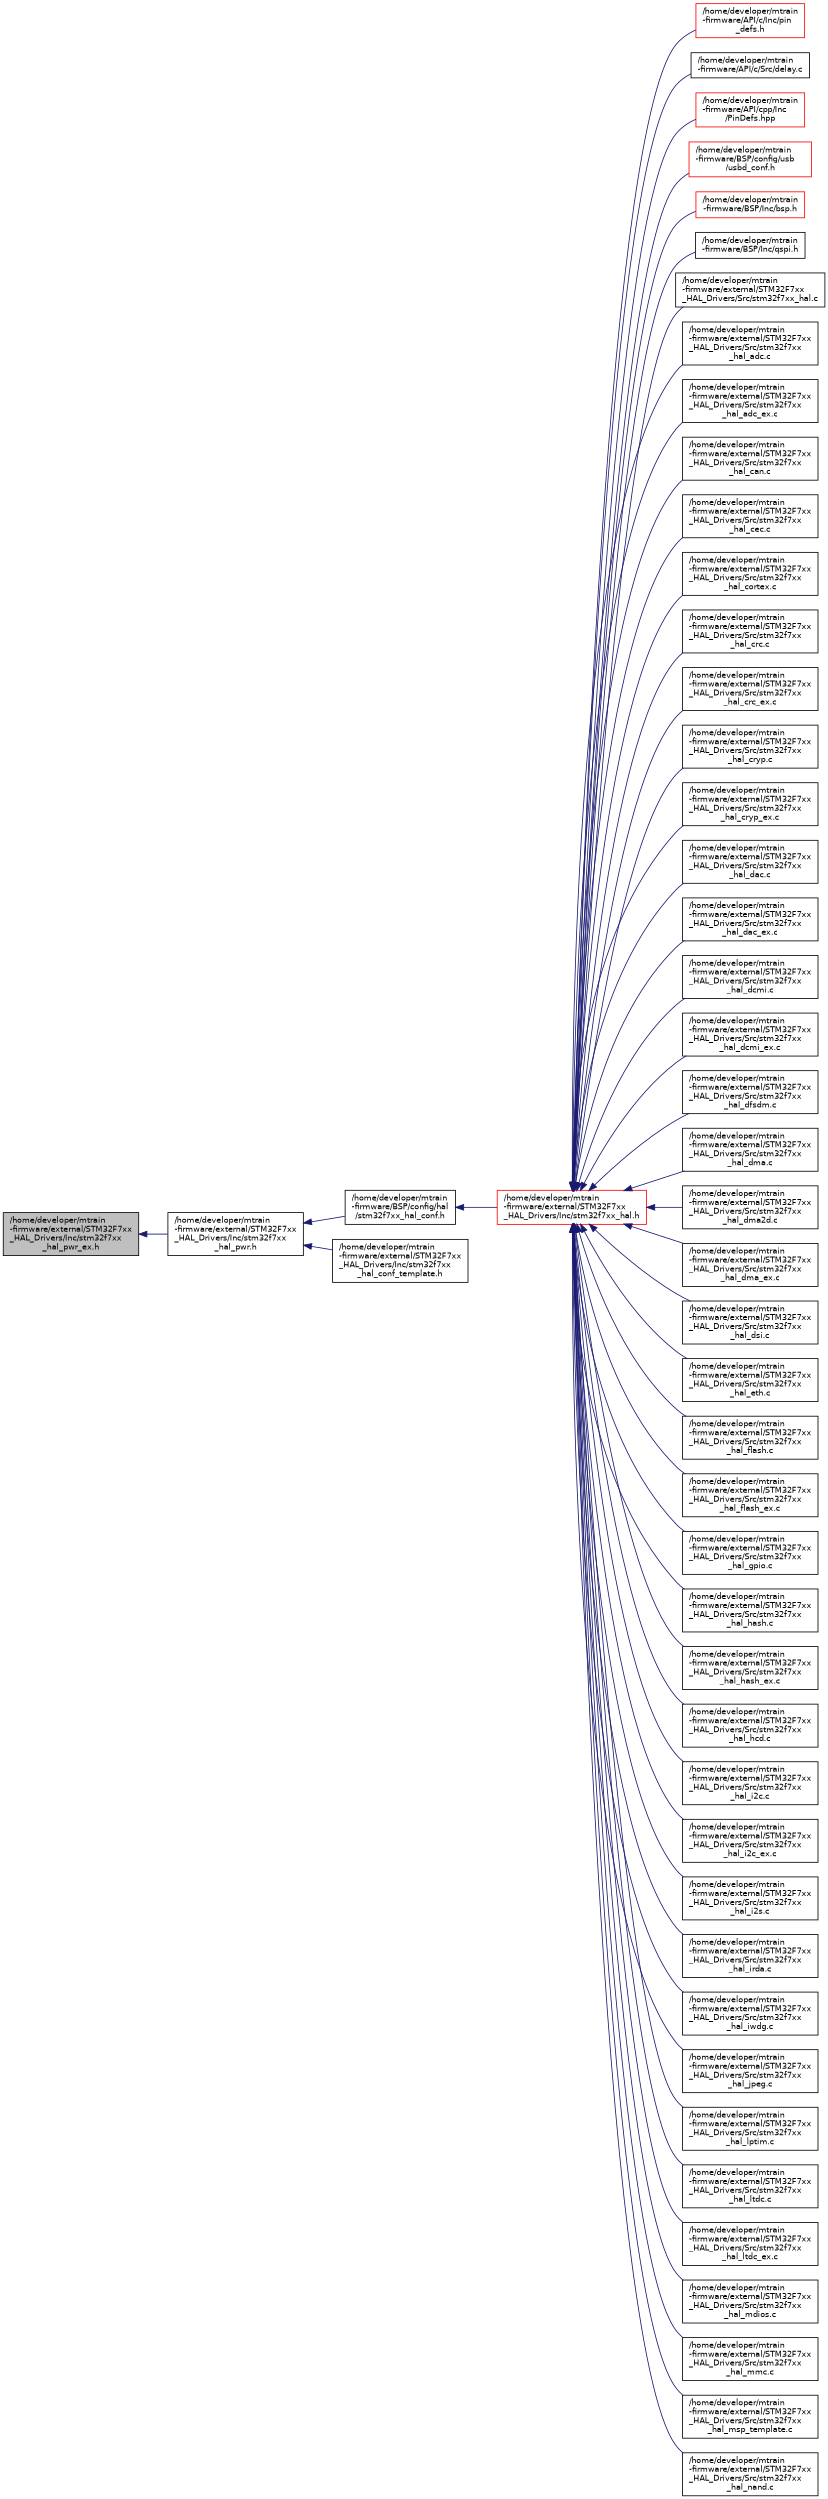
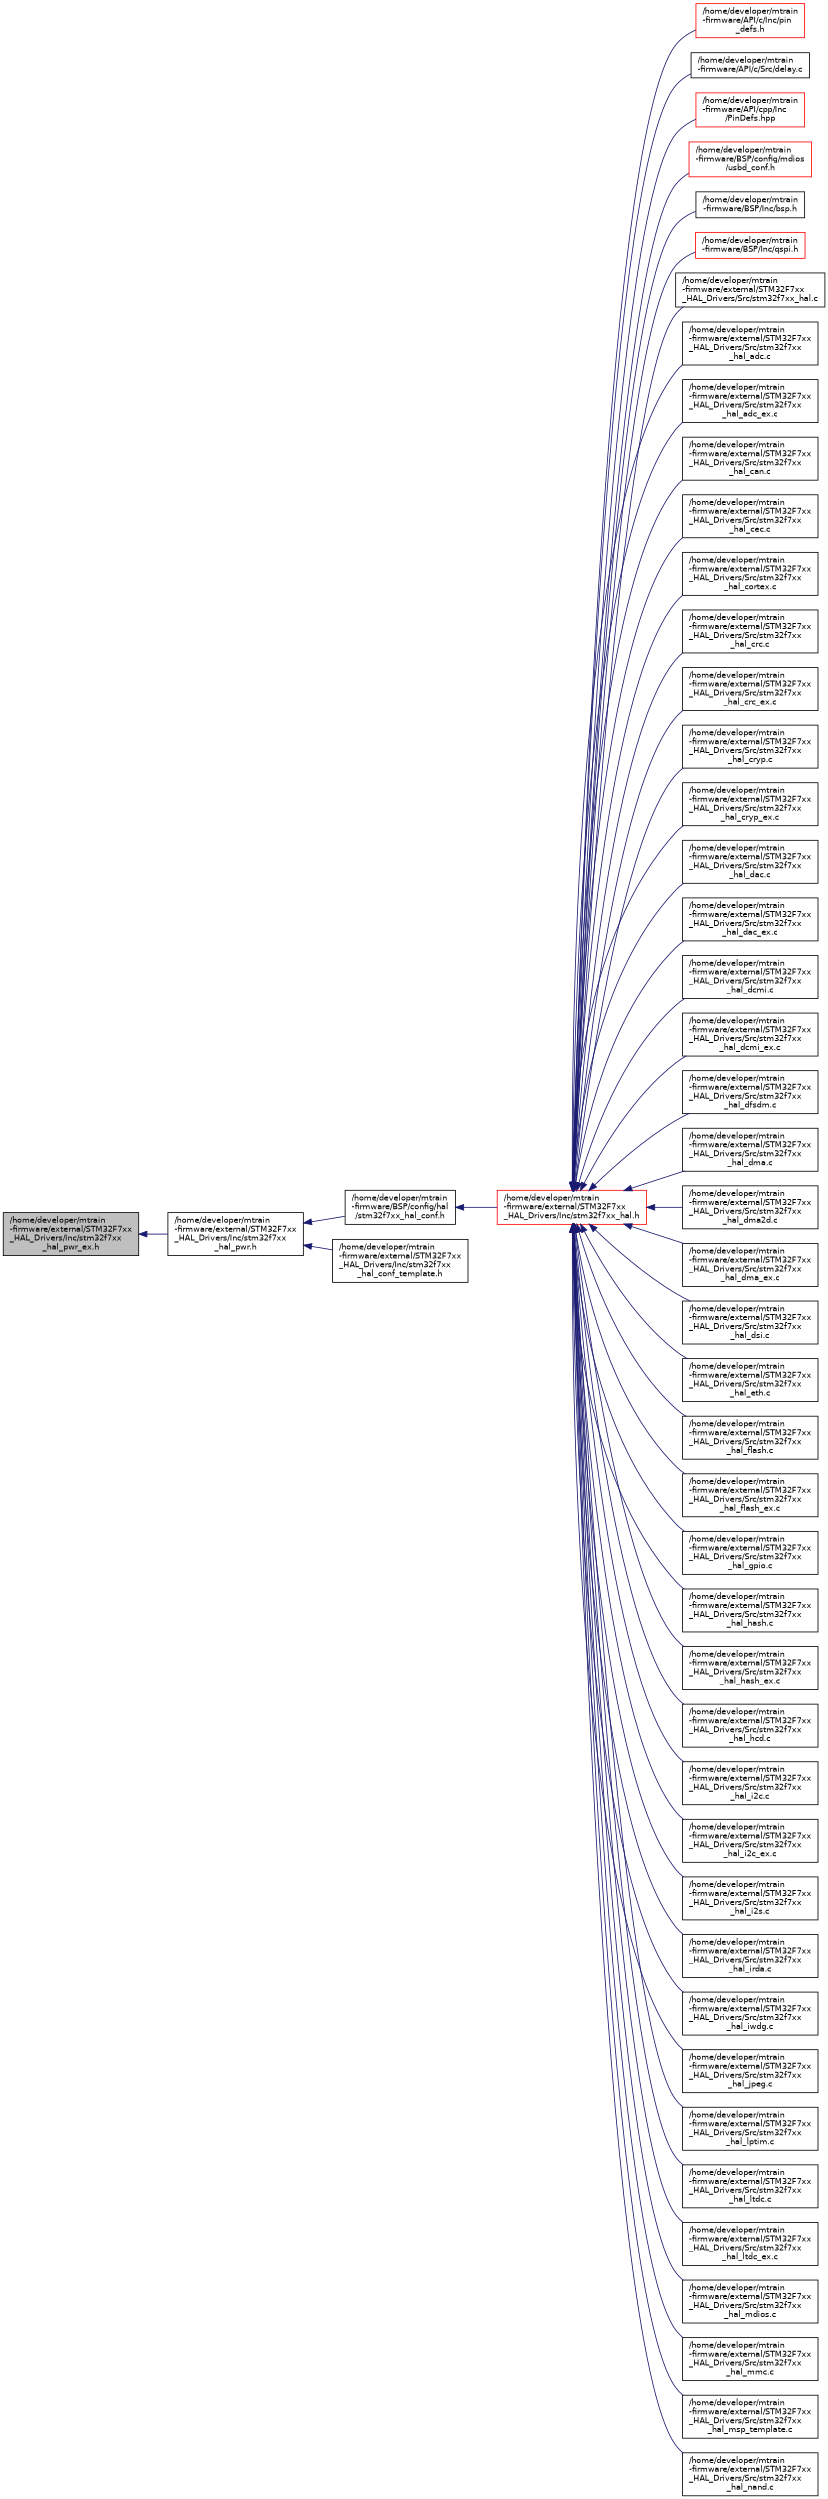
(750, 159) -> (750, 159)
(750, 205) -> (750, 205)
(750, 245) -> (750, 245)
